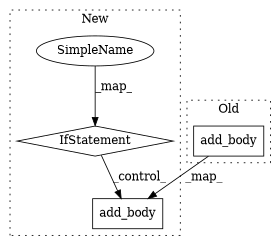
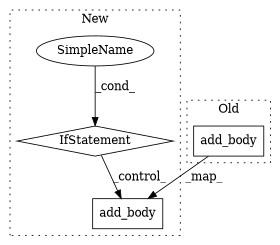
(114, 87) -> (115, 87)
